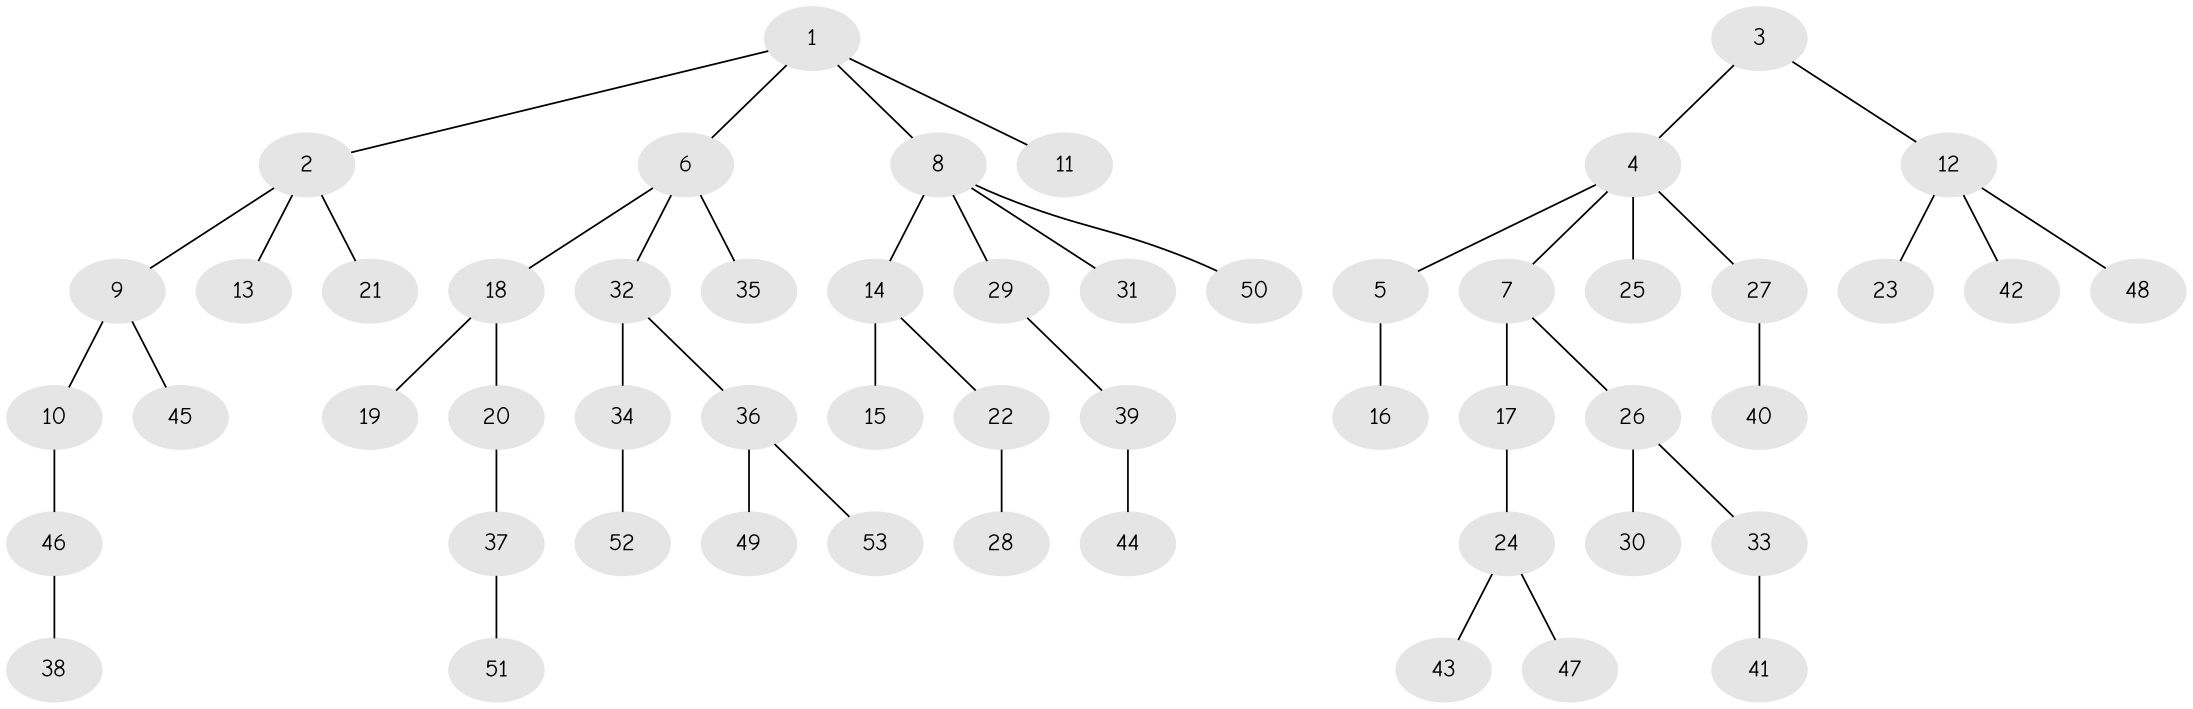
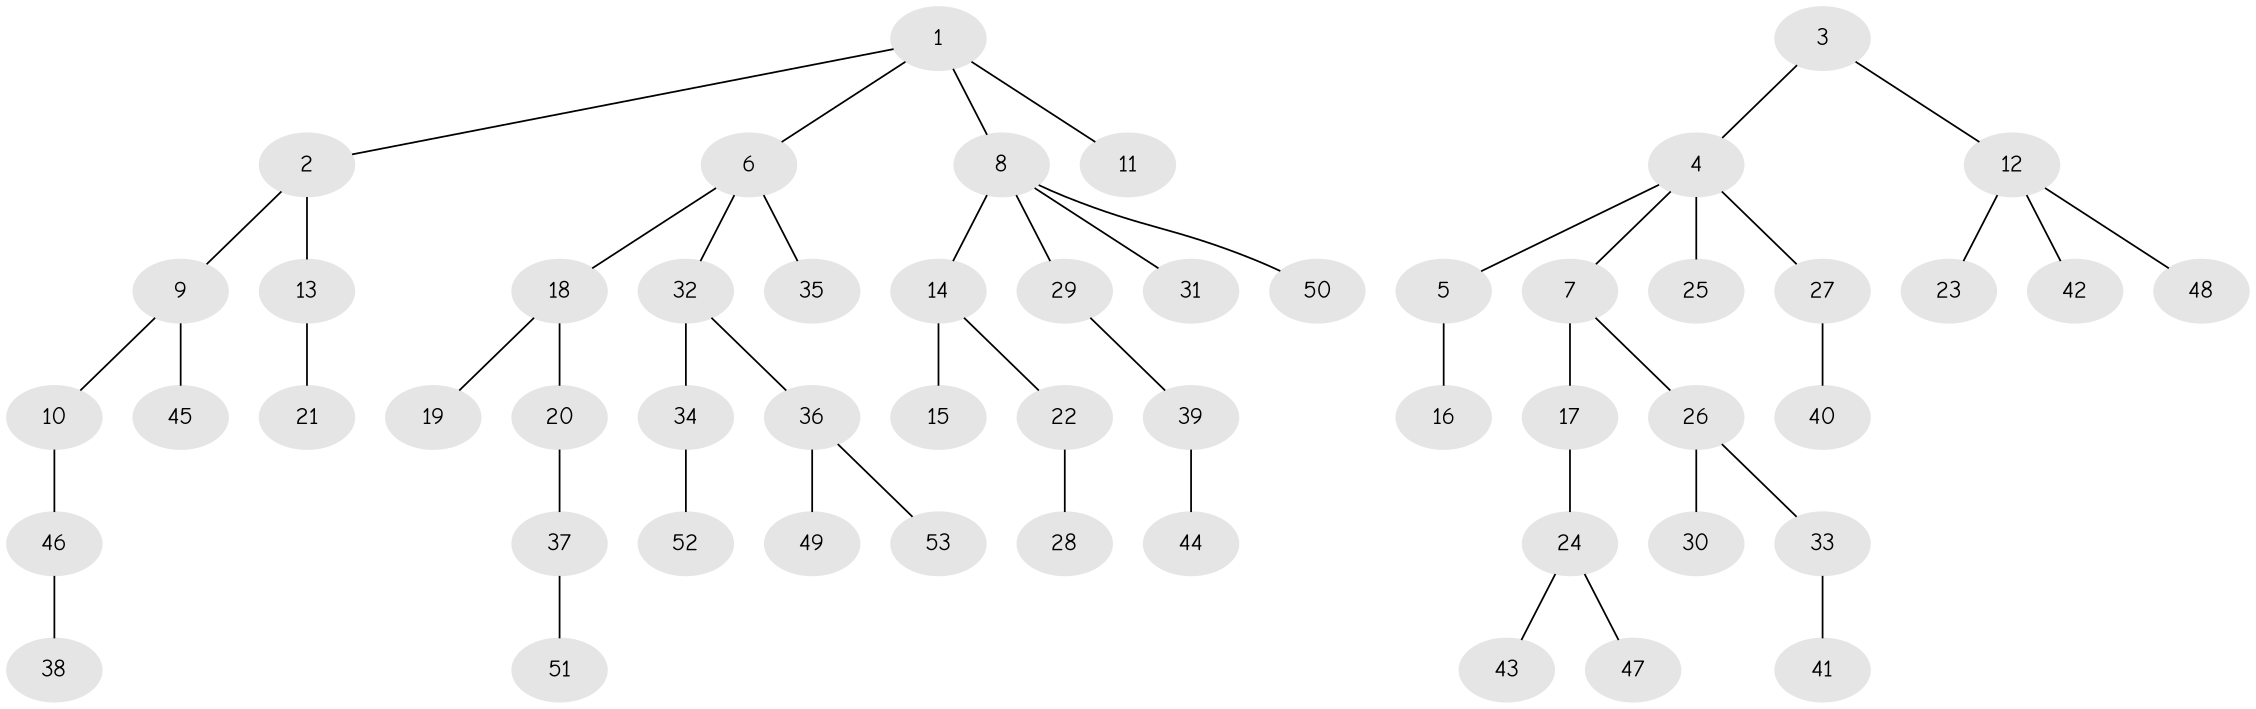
(339, 228) -> (307, 355)
